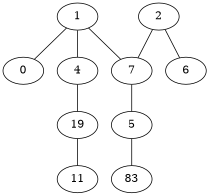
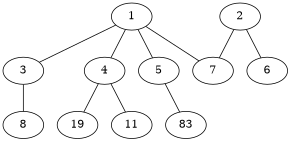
(23, 71) -> (23, 71)
(132, 98) -> (145, 44)
none -> (23, 125)
(78, 152) -> (118, 98)
